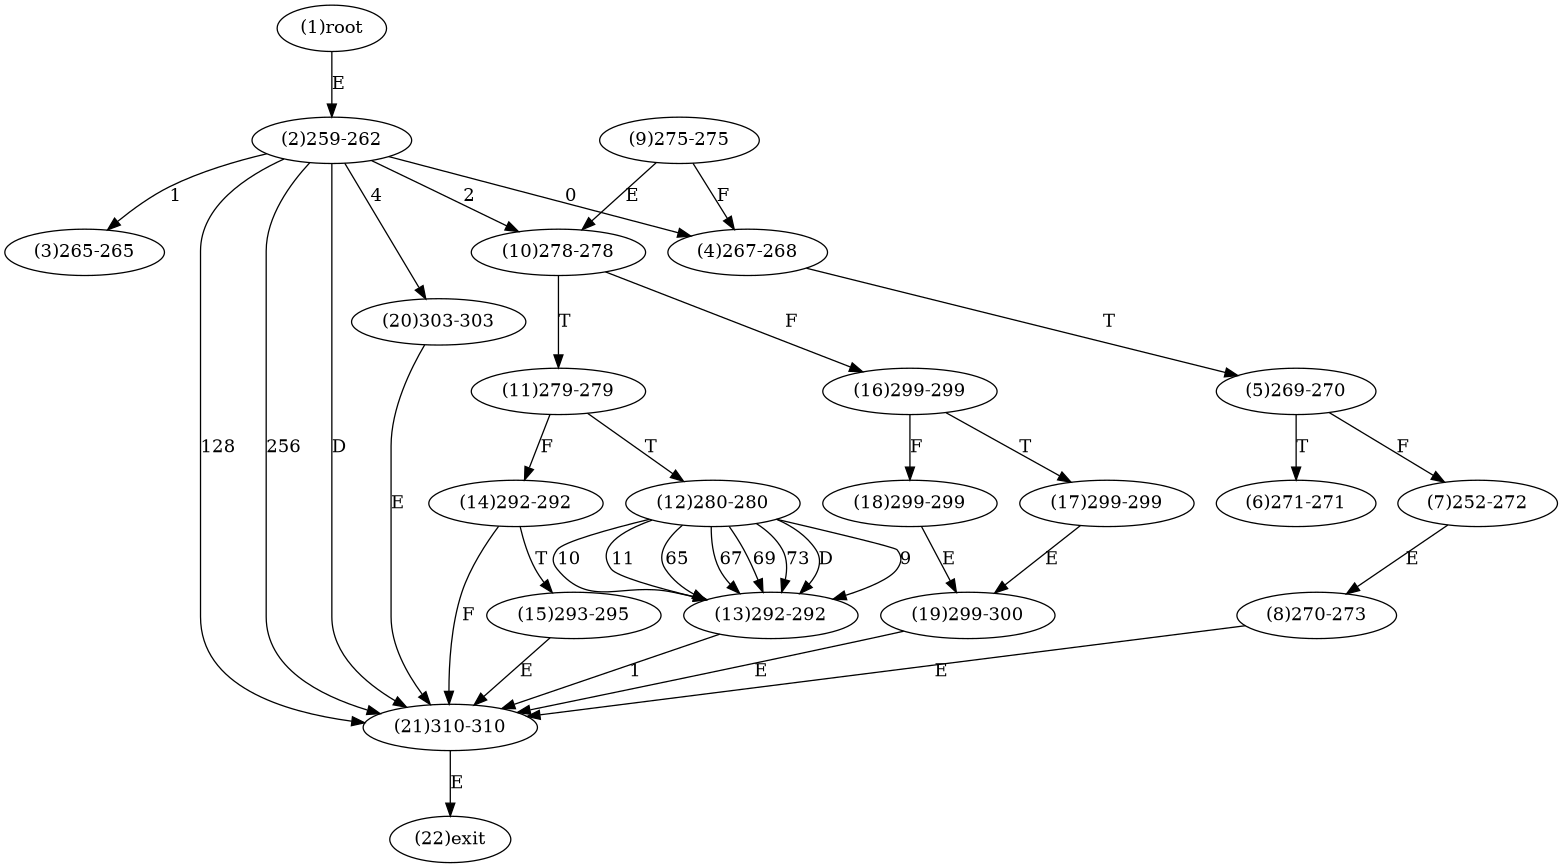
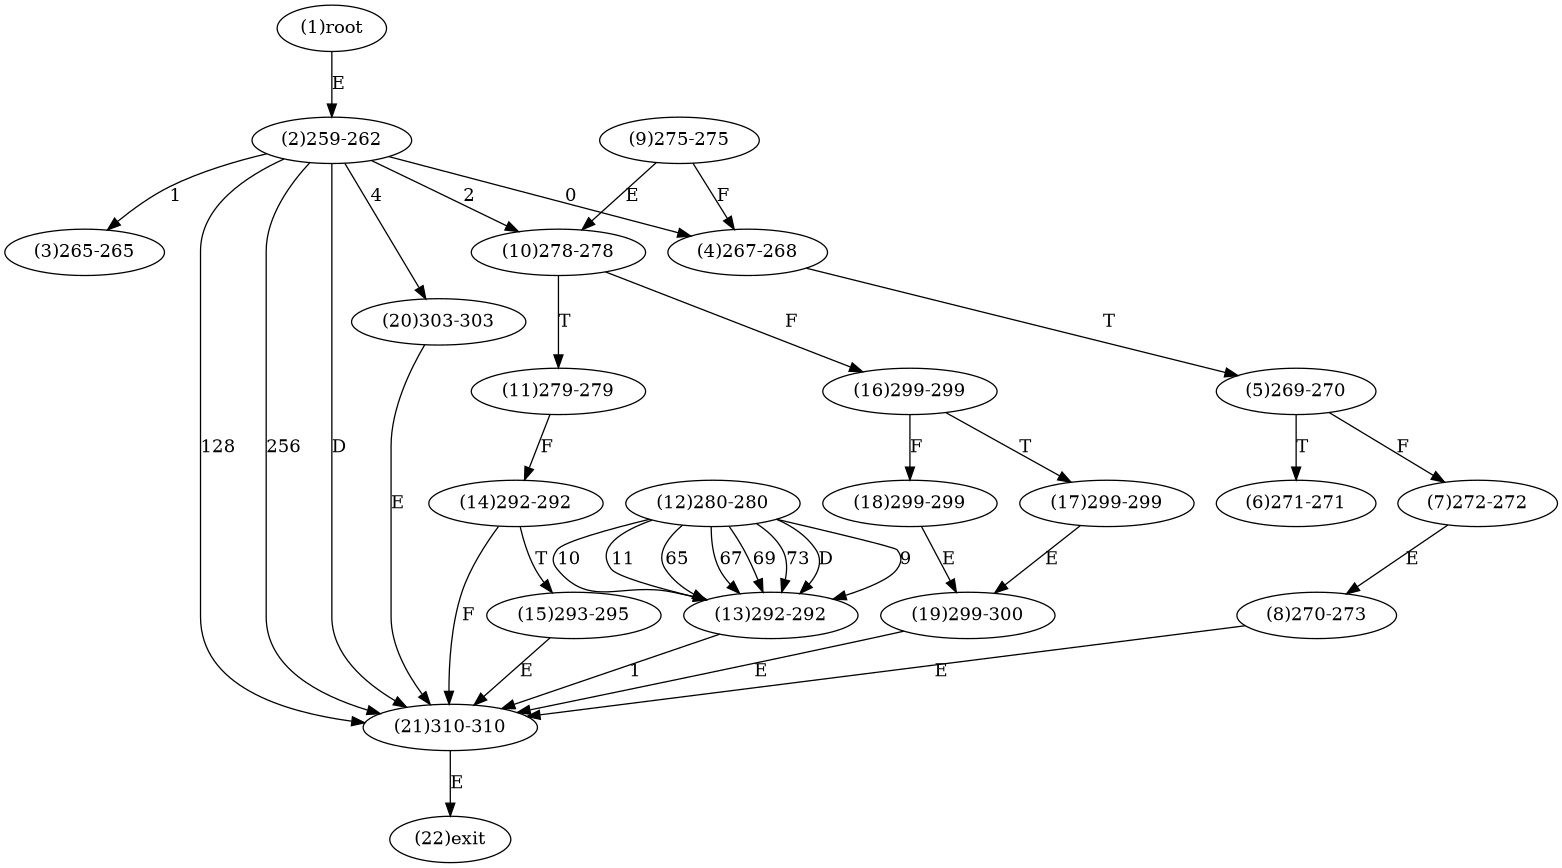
(630, 444) -> none
(1478, 503) -> (1478, 503)
